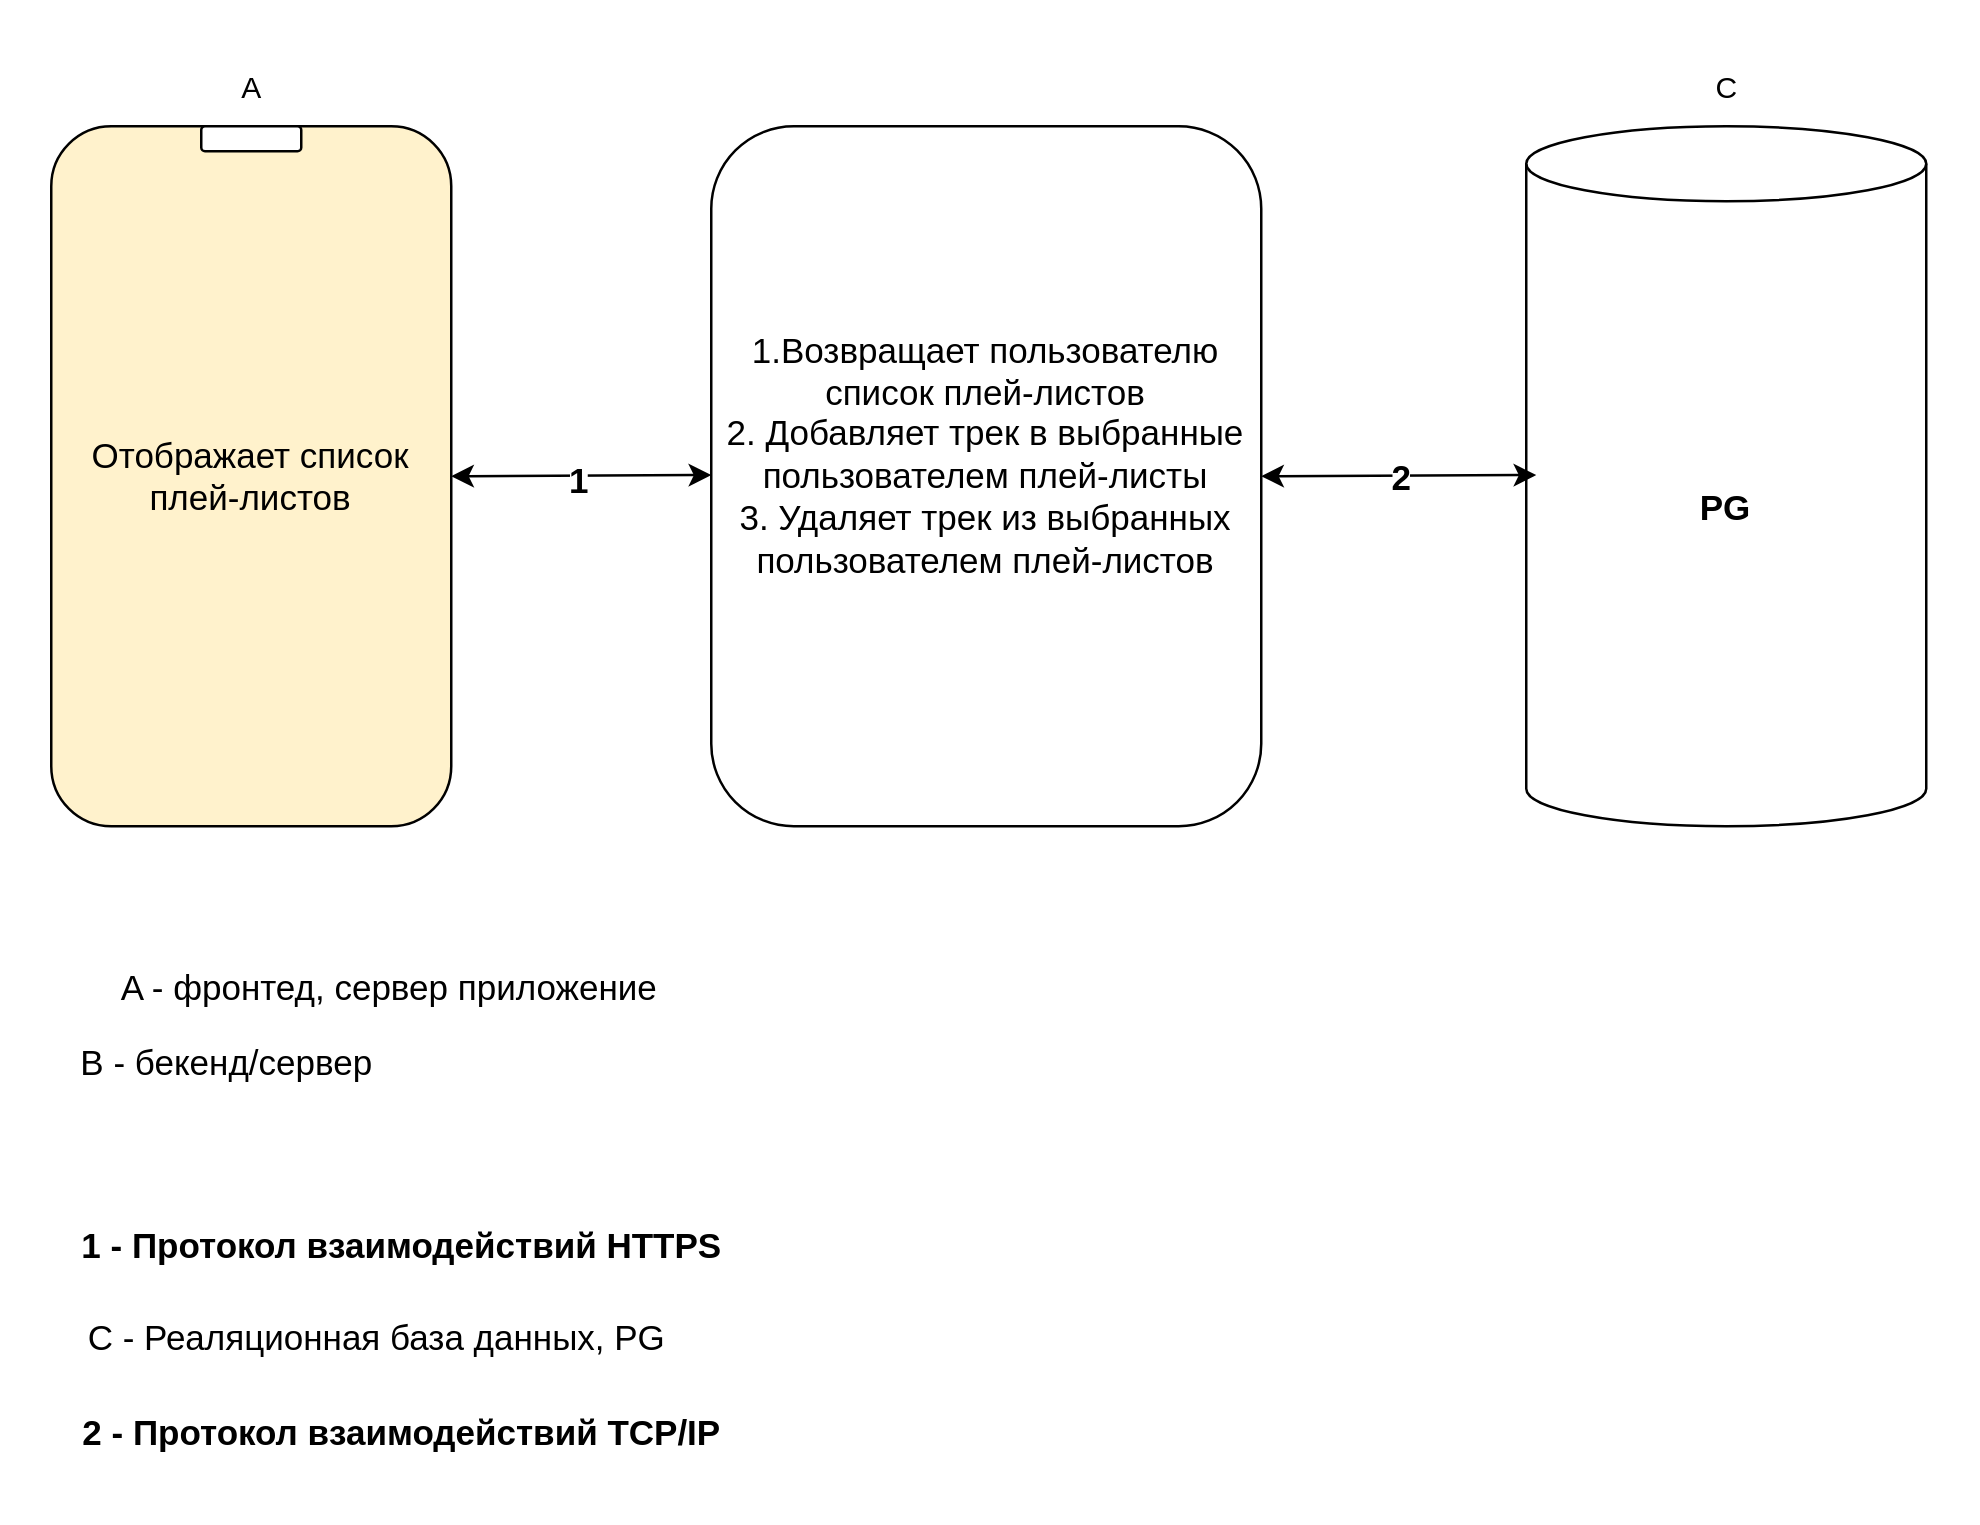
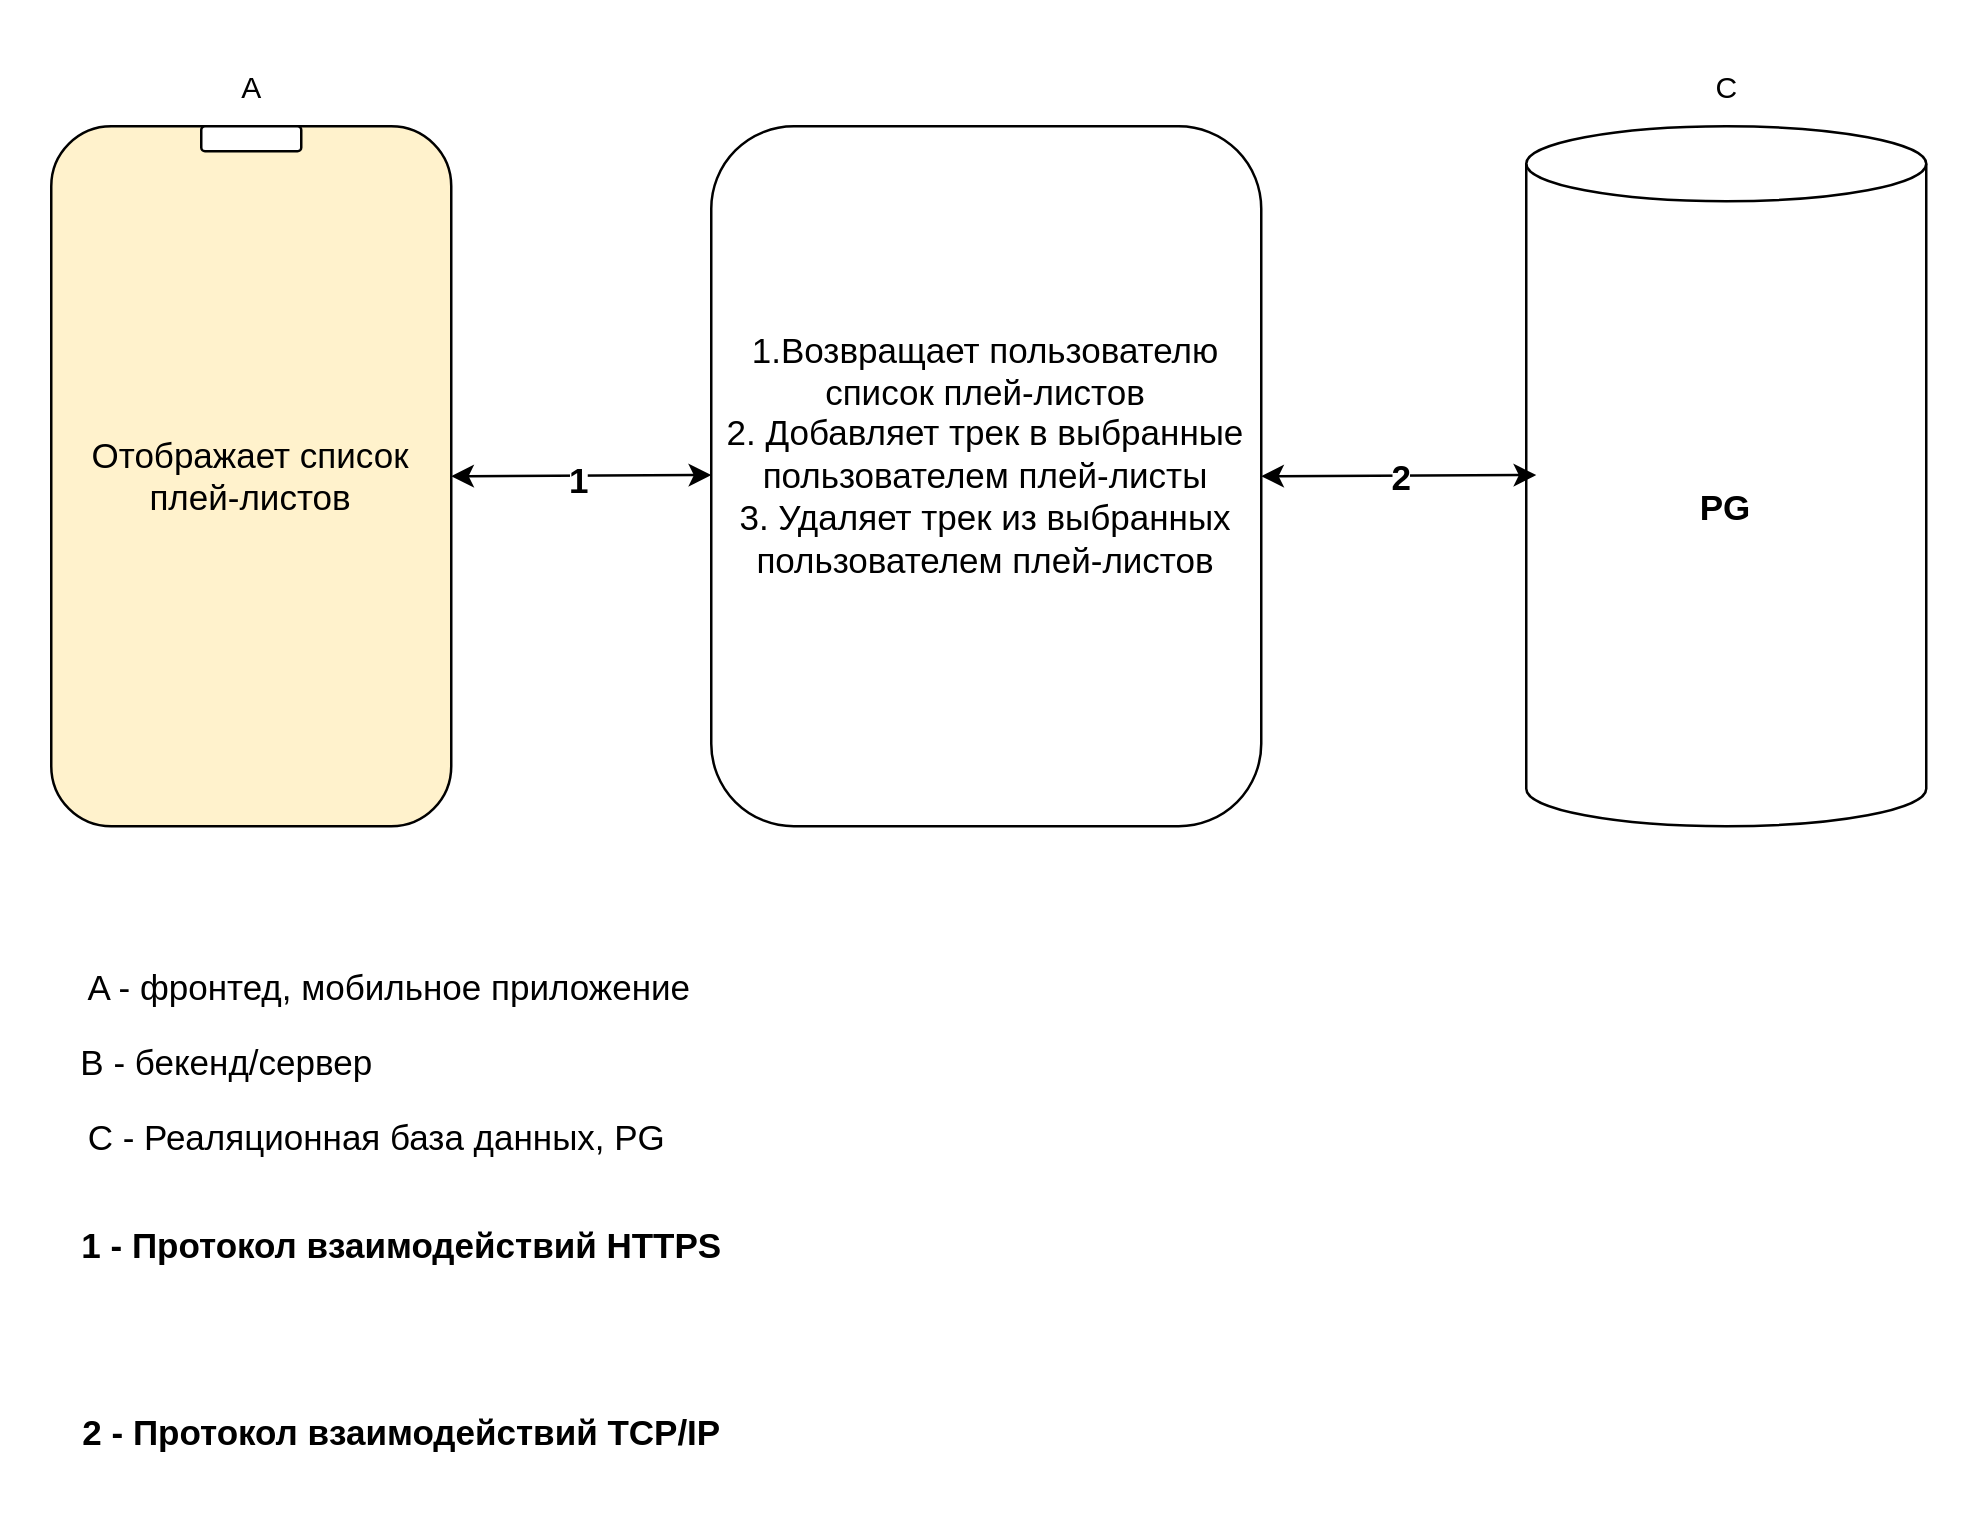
(390, 989) -> (390, 989)
(376, 1339) -> (376, 1139)
